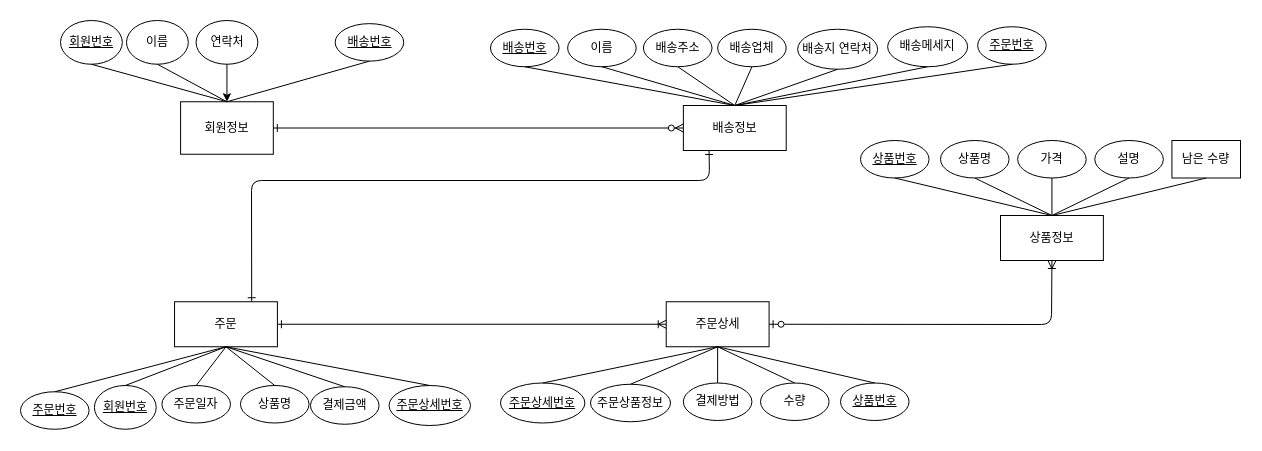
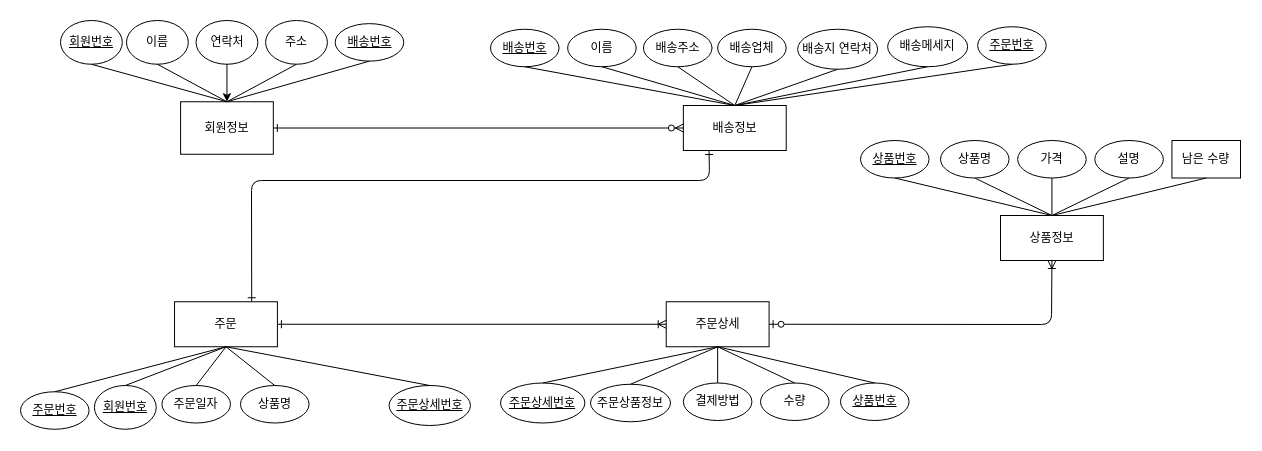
none -> (297, 42)
none -> (266, 81)
(289, 368) -> none
(345, 406) -> none
